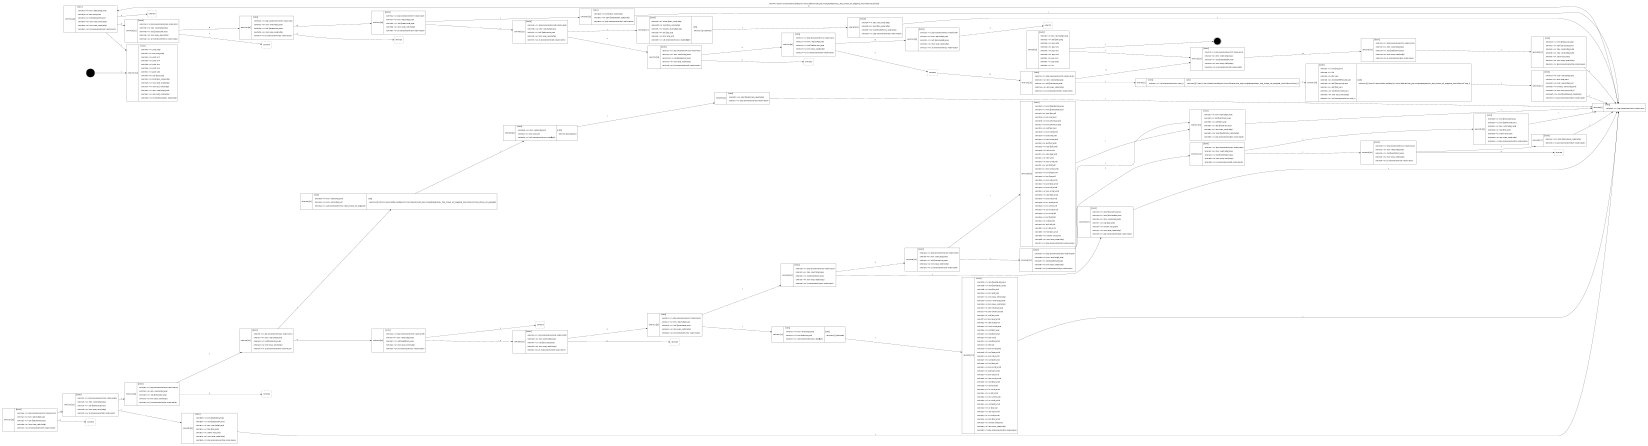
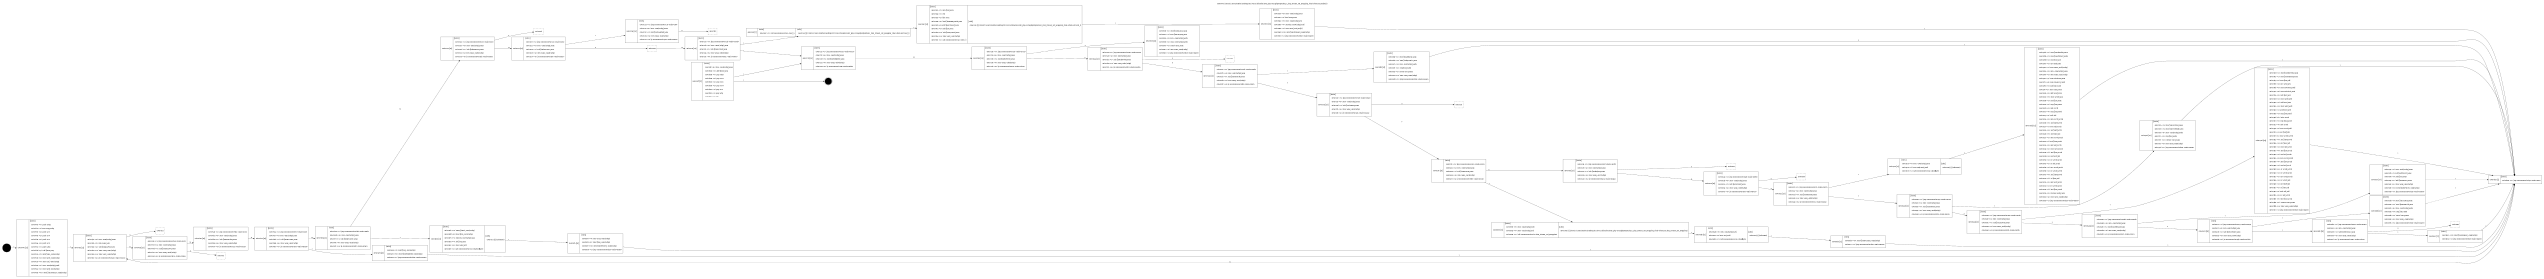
(399, 40) -> none
(116, 41) -> (70, 248)
none -> (1057, 59)
(1131, 143) -> (2401, 159)
